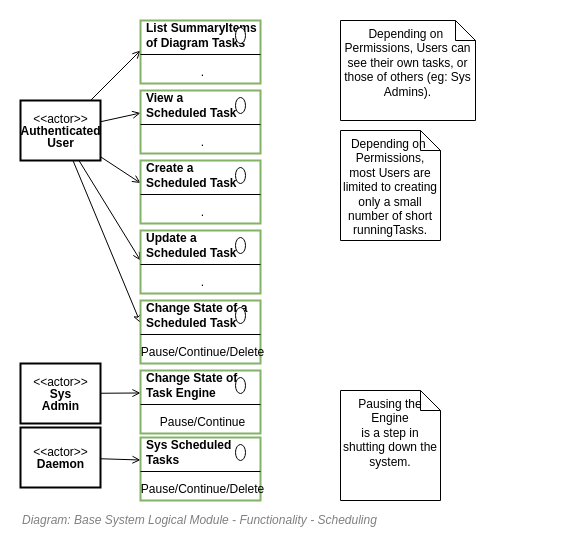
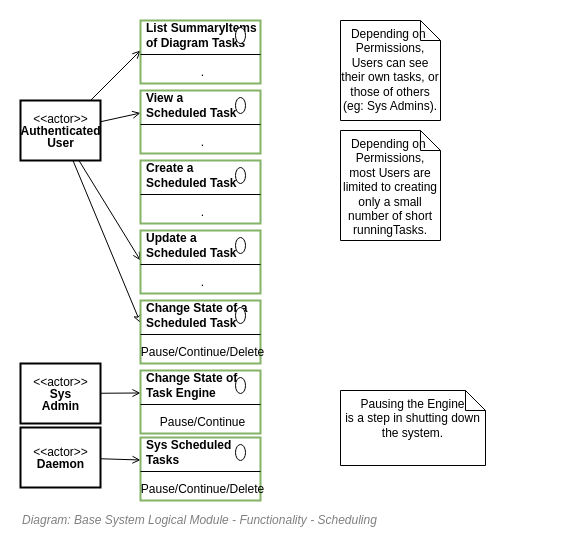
(408, 71) -> (391, 71)
(119, 169) -> none
(391, 446) -> (413, 428)
